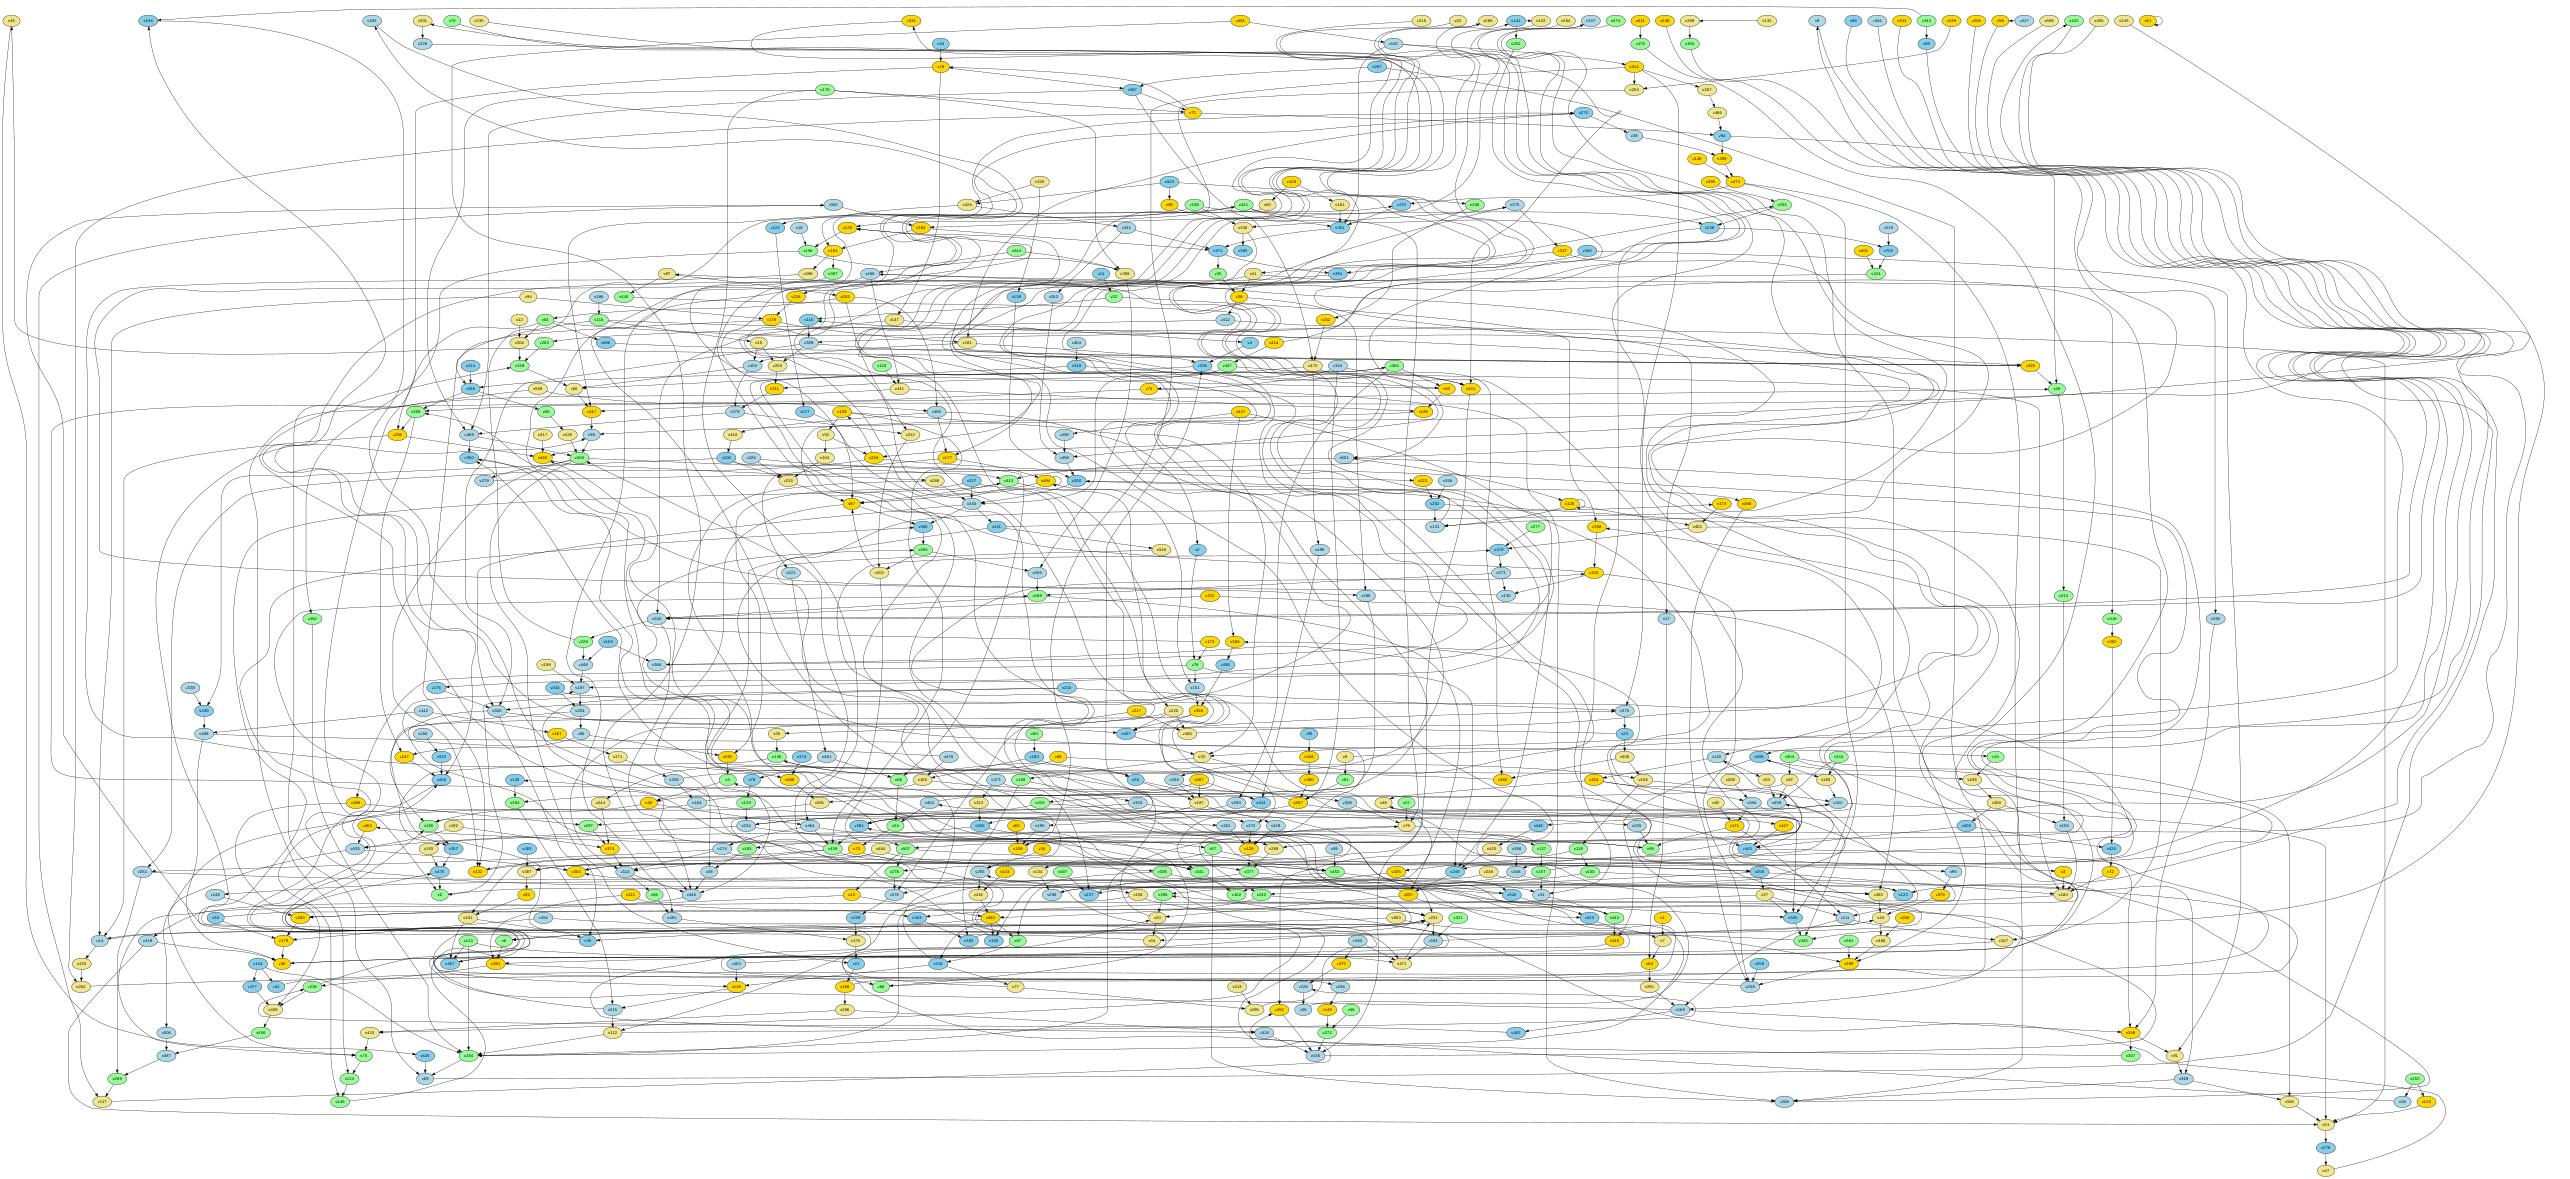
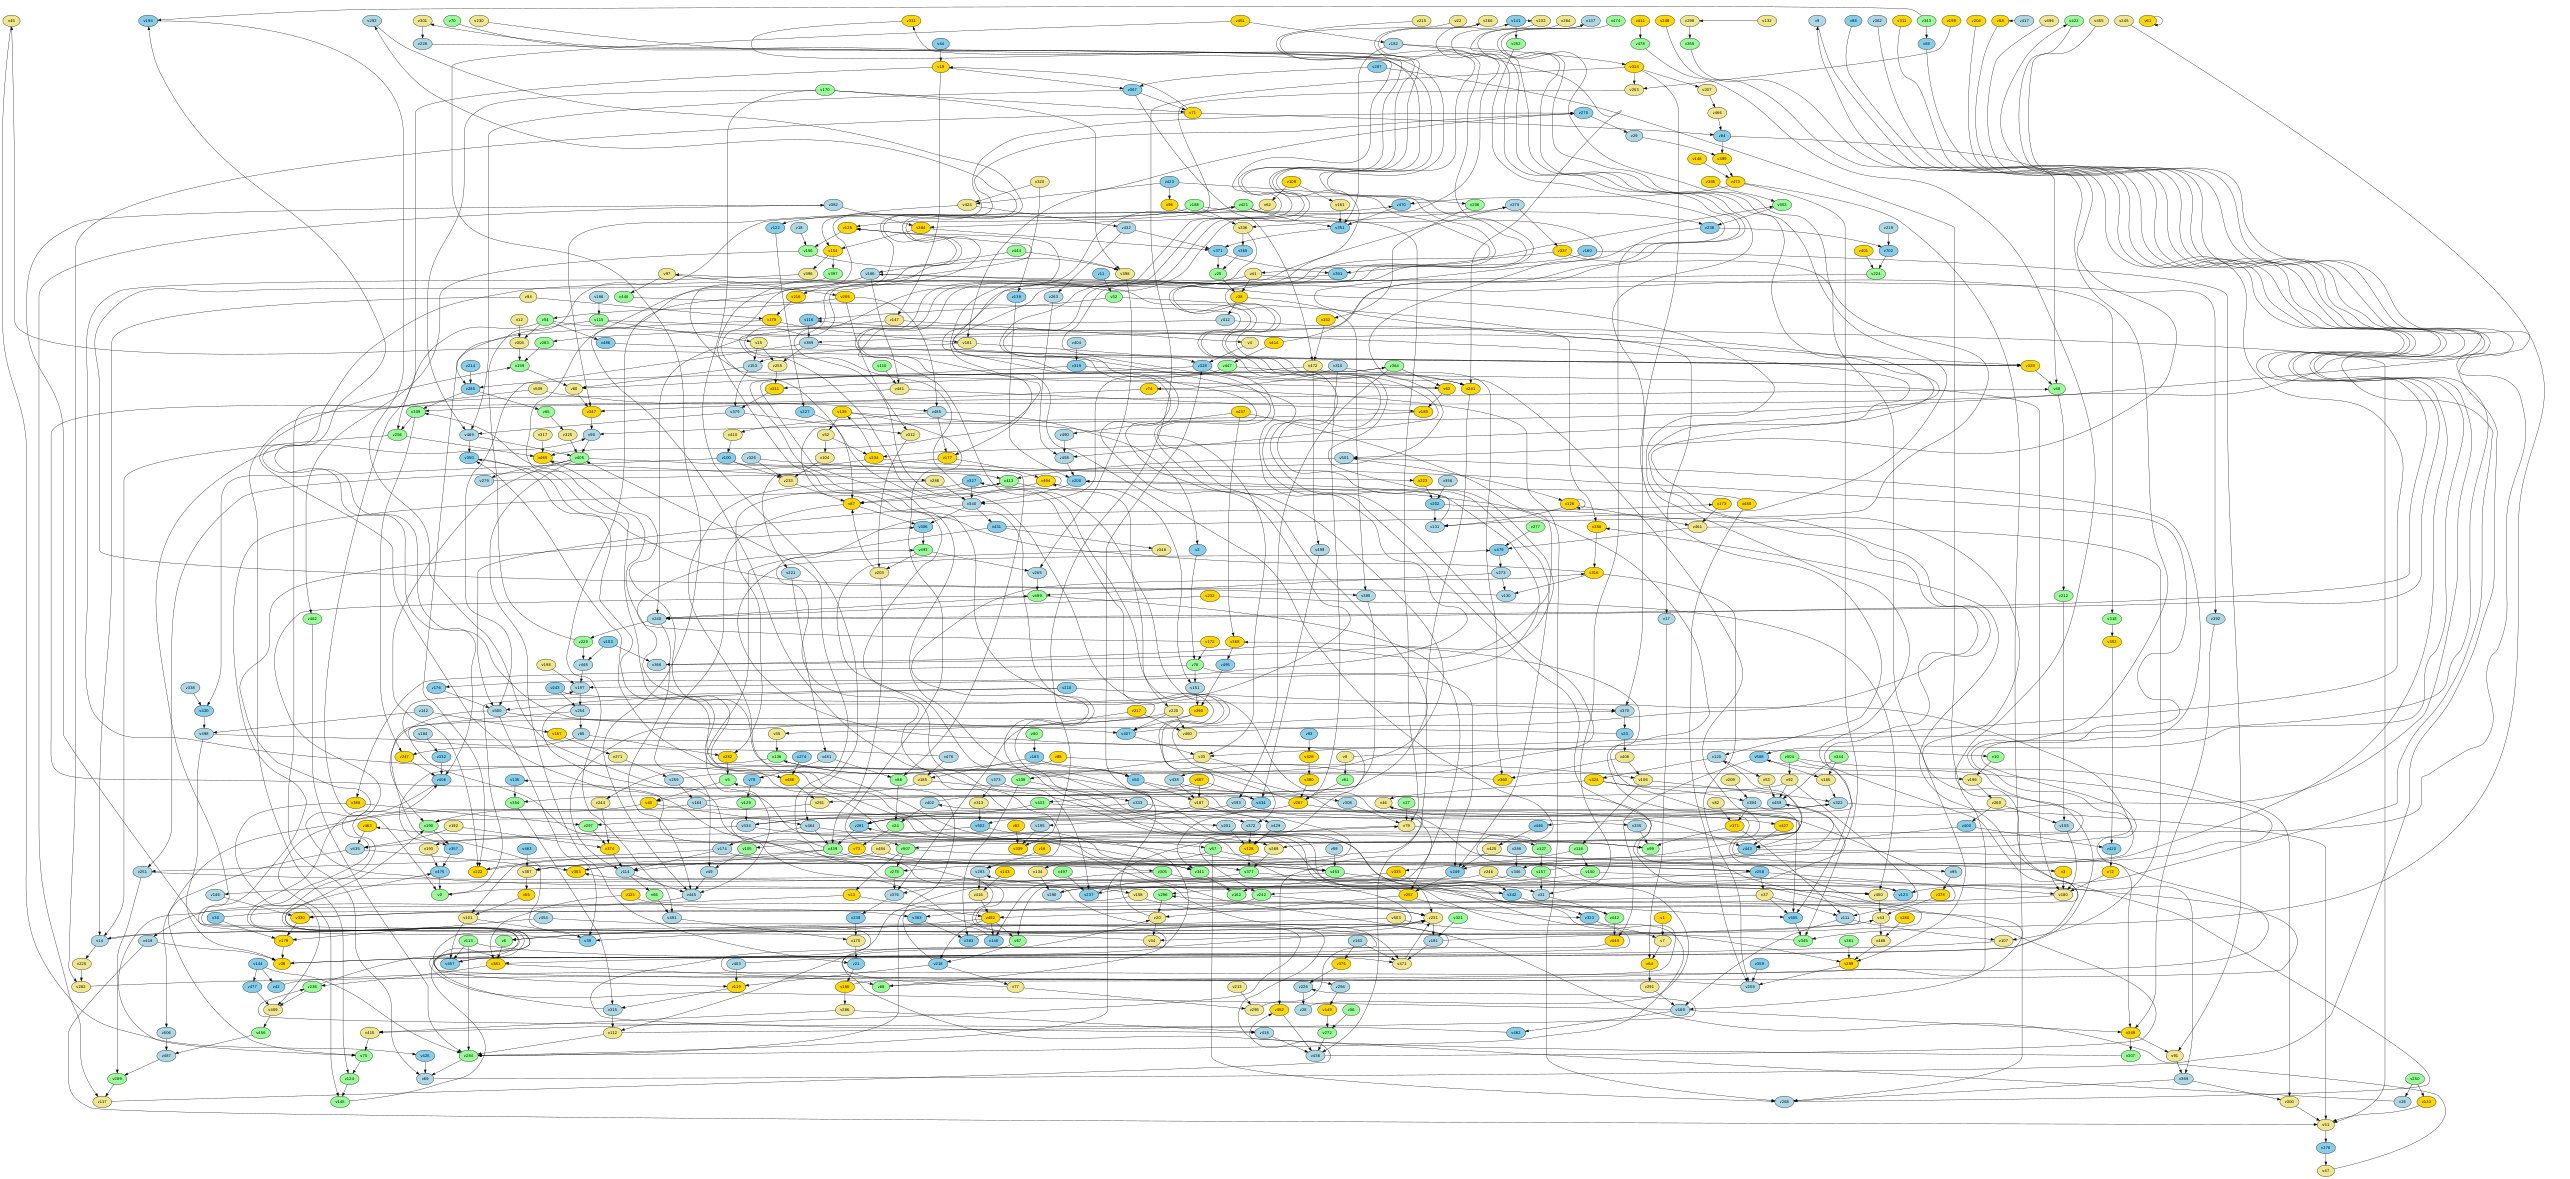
none -> (1232, 261)
(1250, 343) -> (1250, 343)
(397, 435) -> (397, 435)
(1282, 490) -> (1287, 490)
